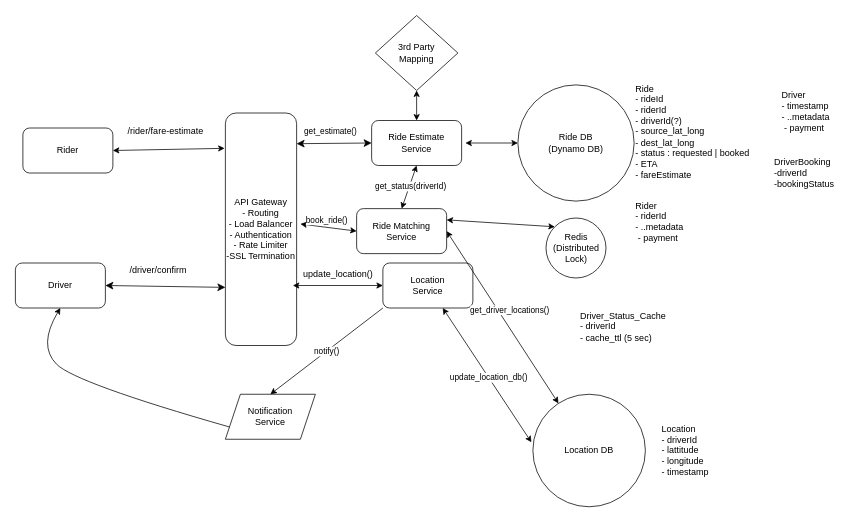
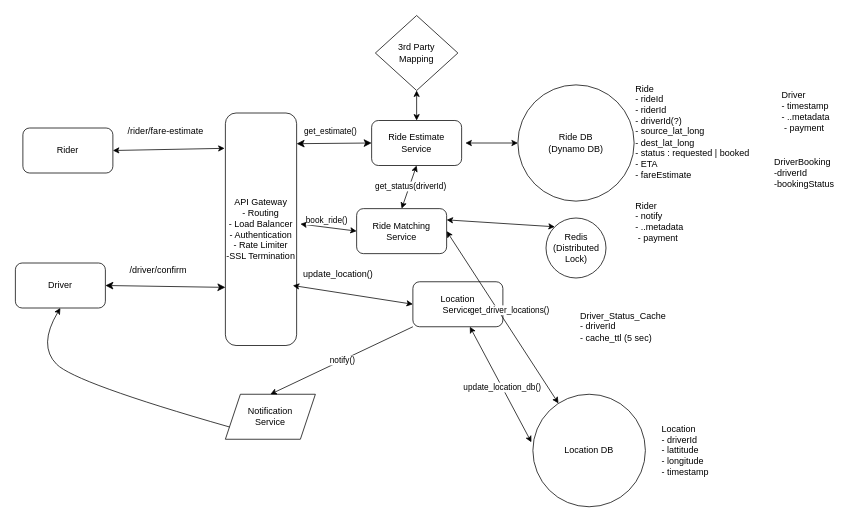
(662, 222) -> (662, 222)
(428, 285) -> (458, 304)
